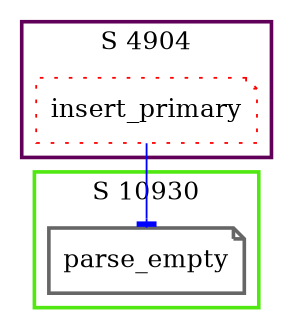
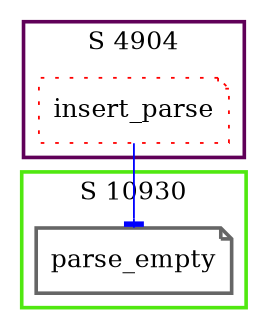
(147, 110) -> (134, 110)
